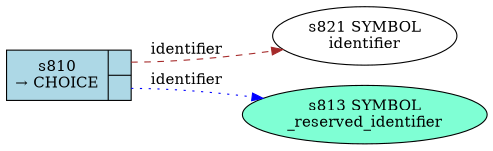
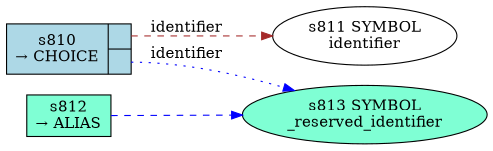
(365, 36) -> (365, 36)
none -> (69, 116)
